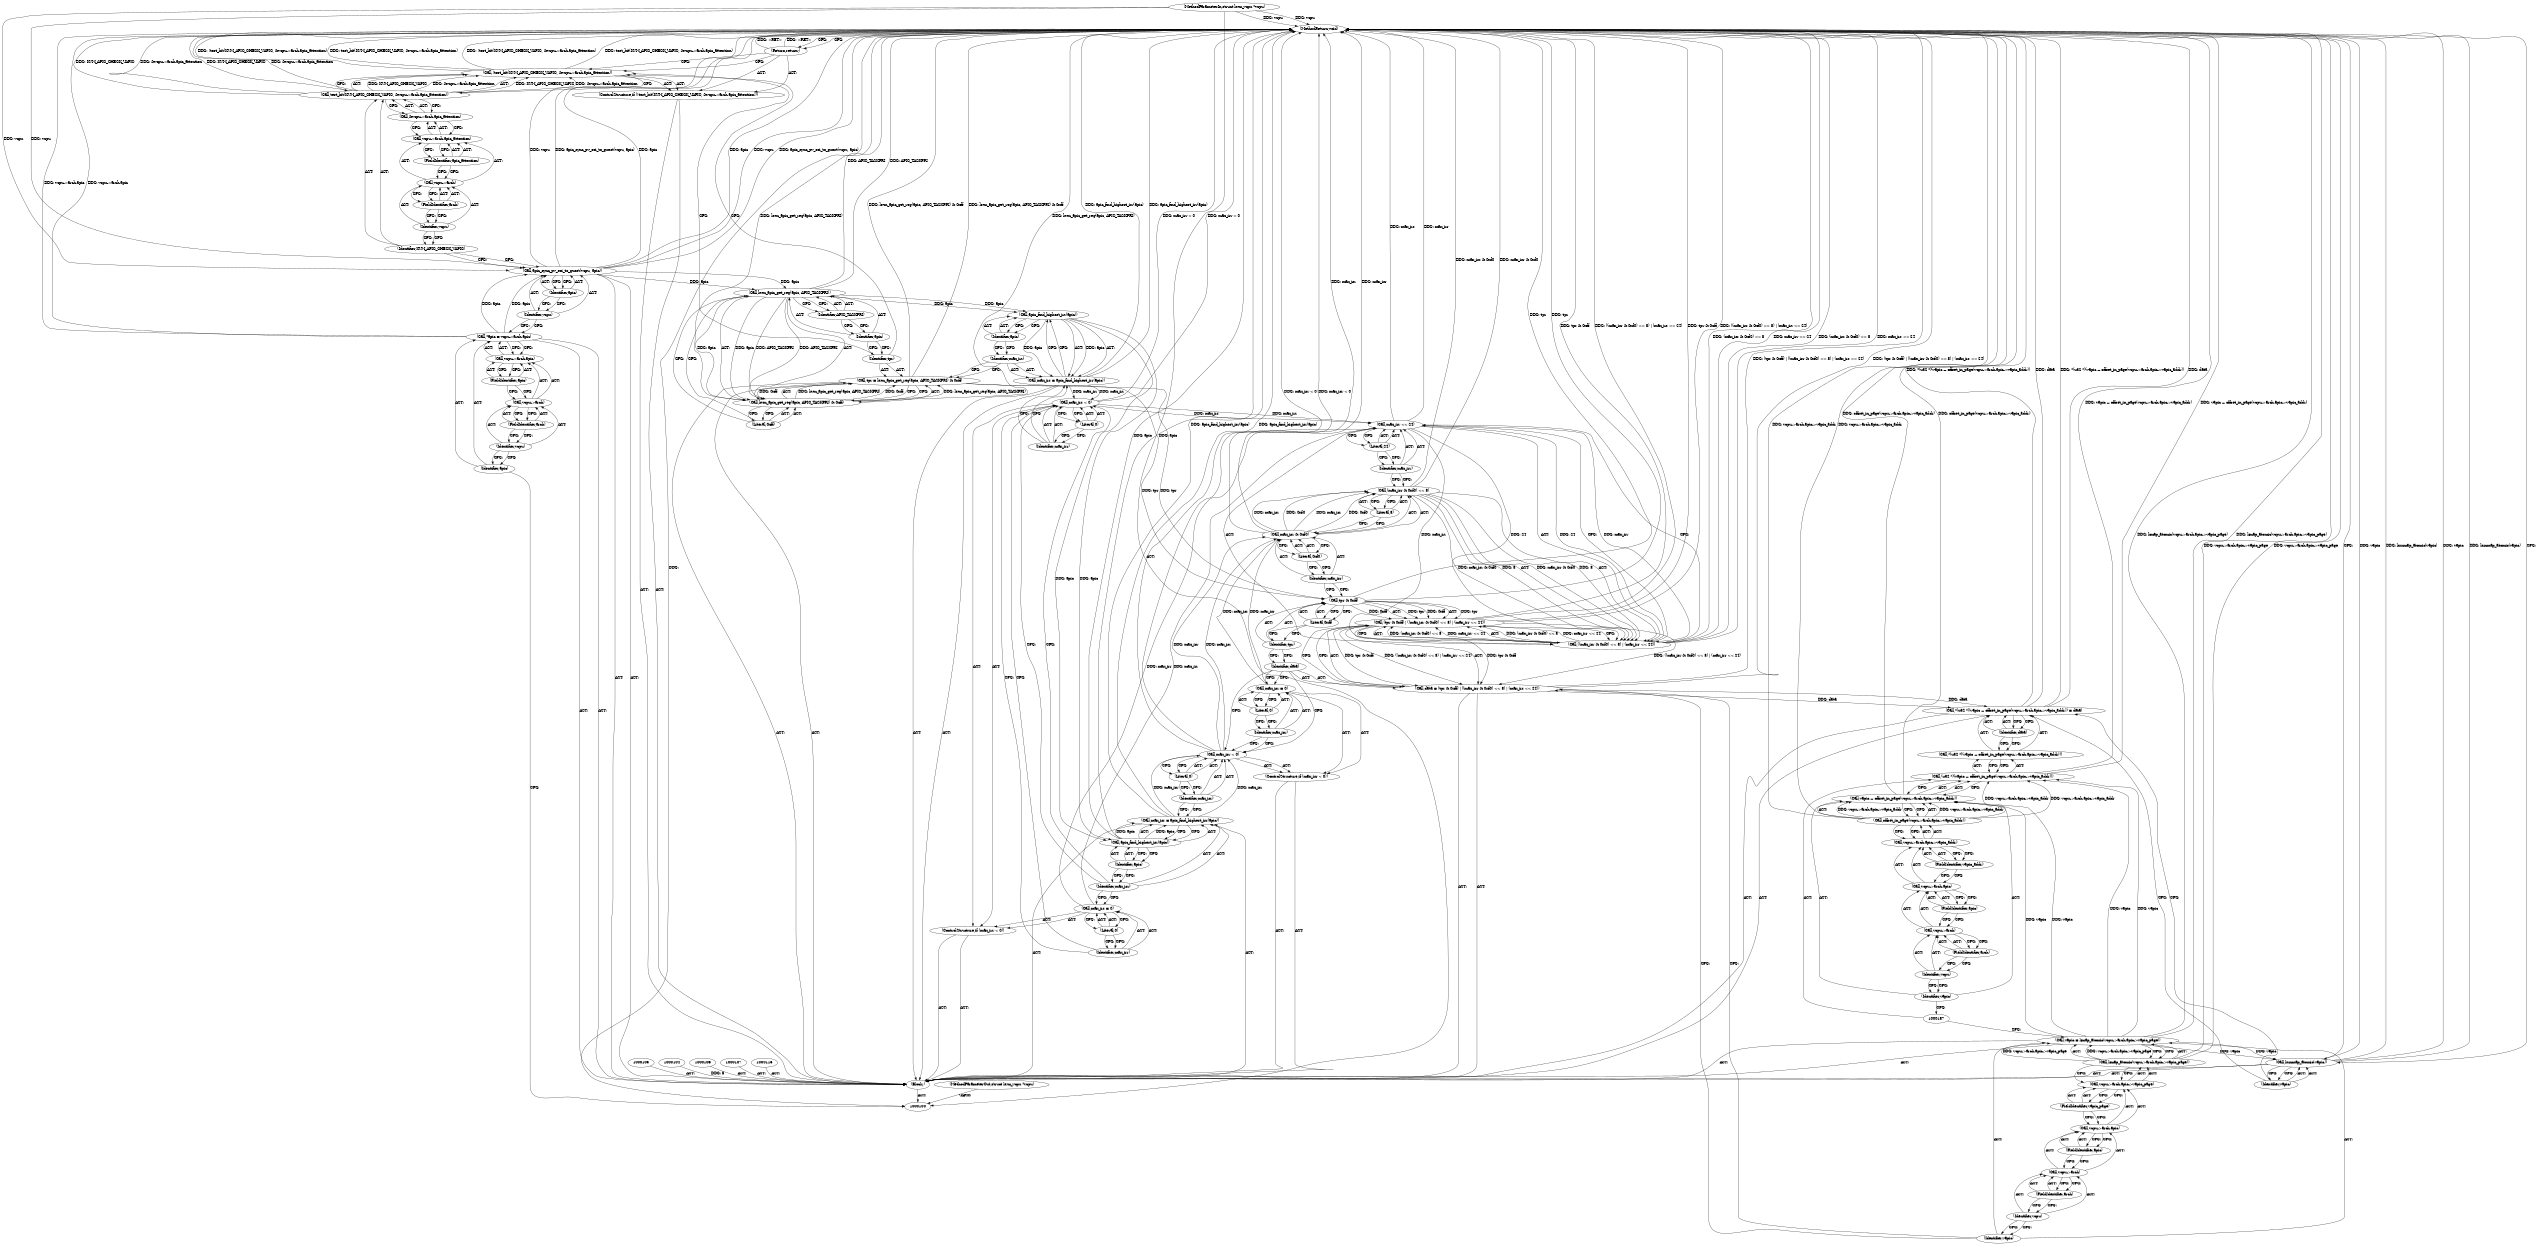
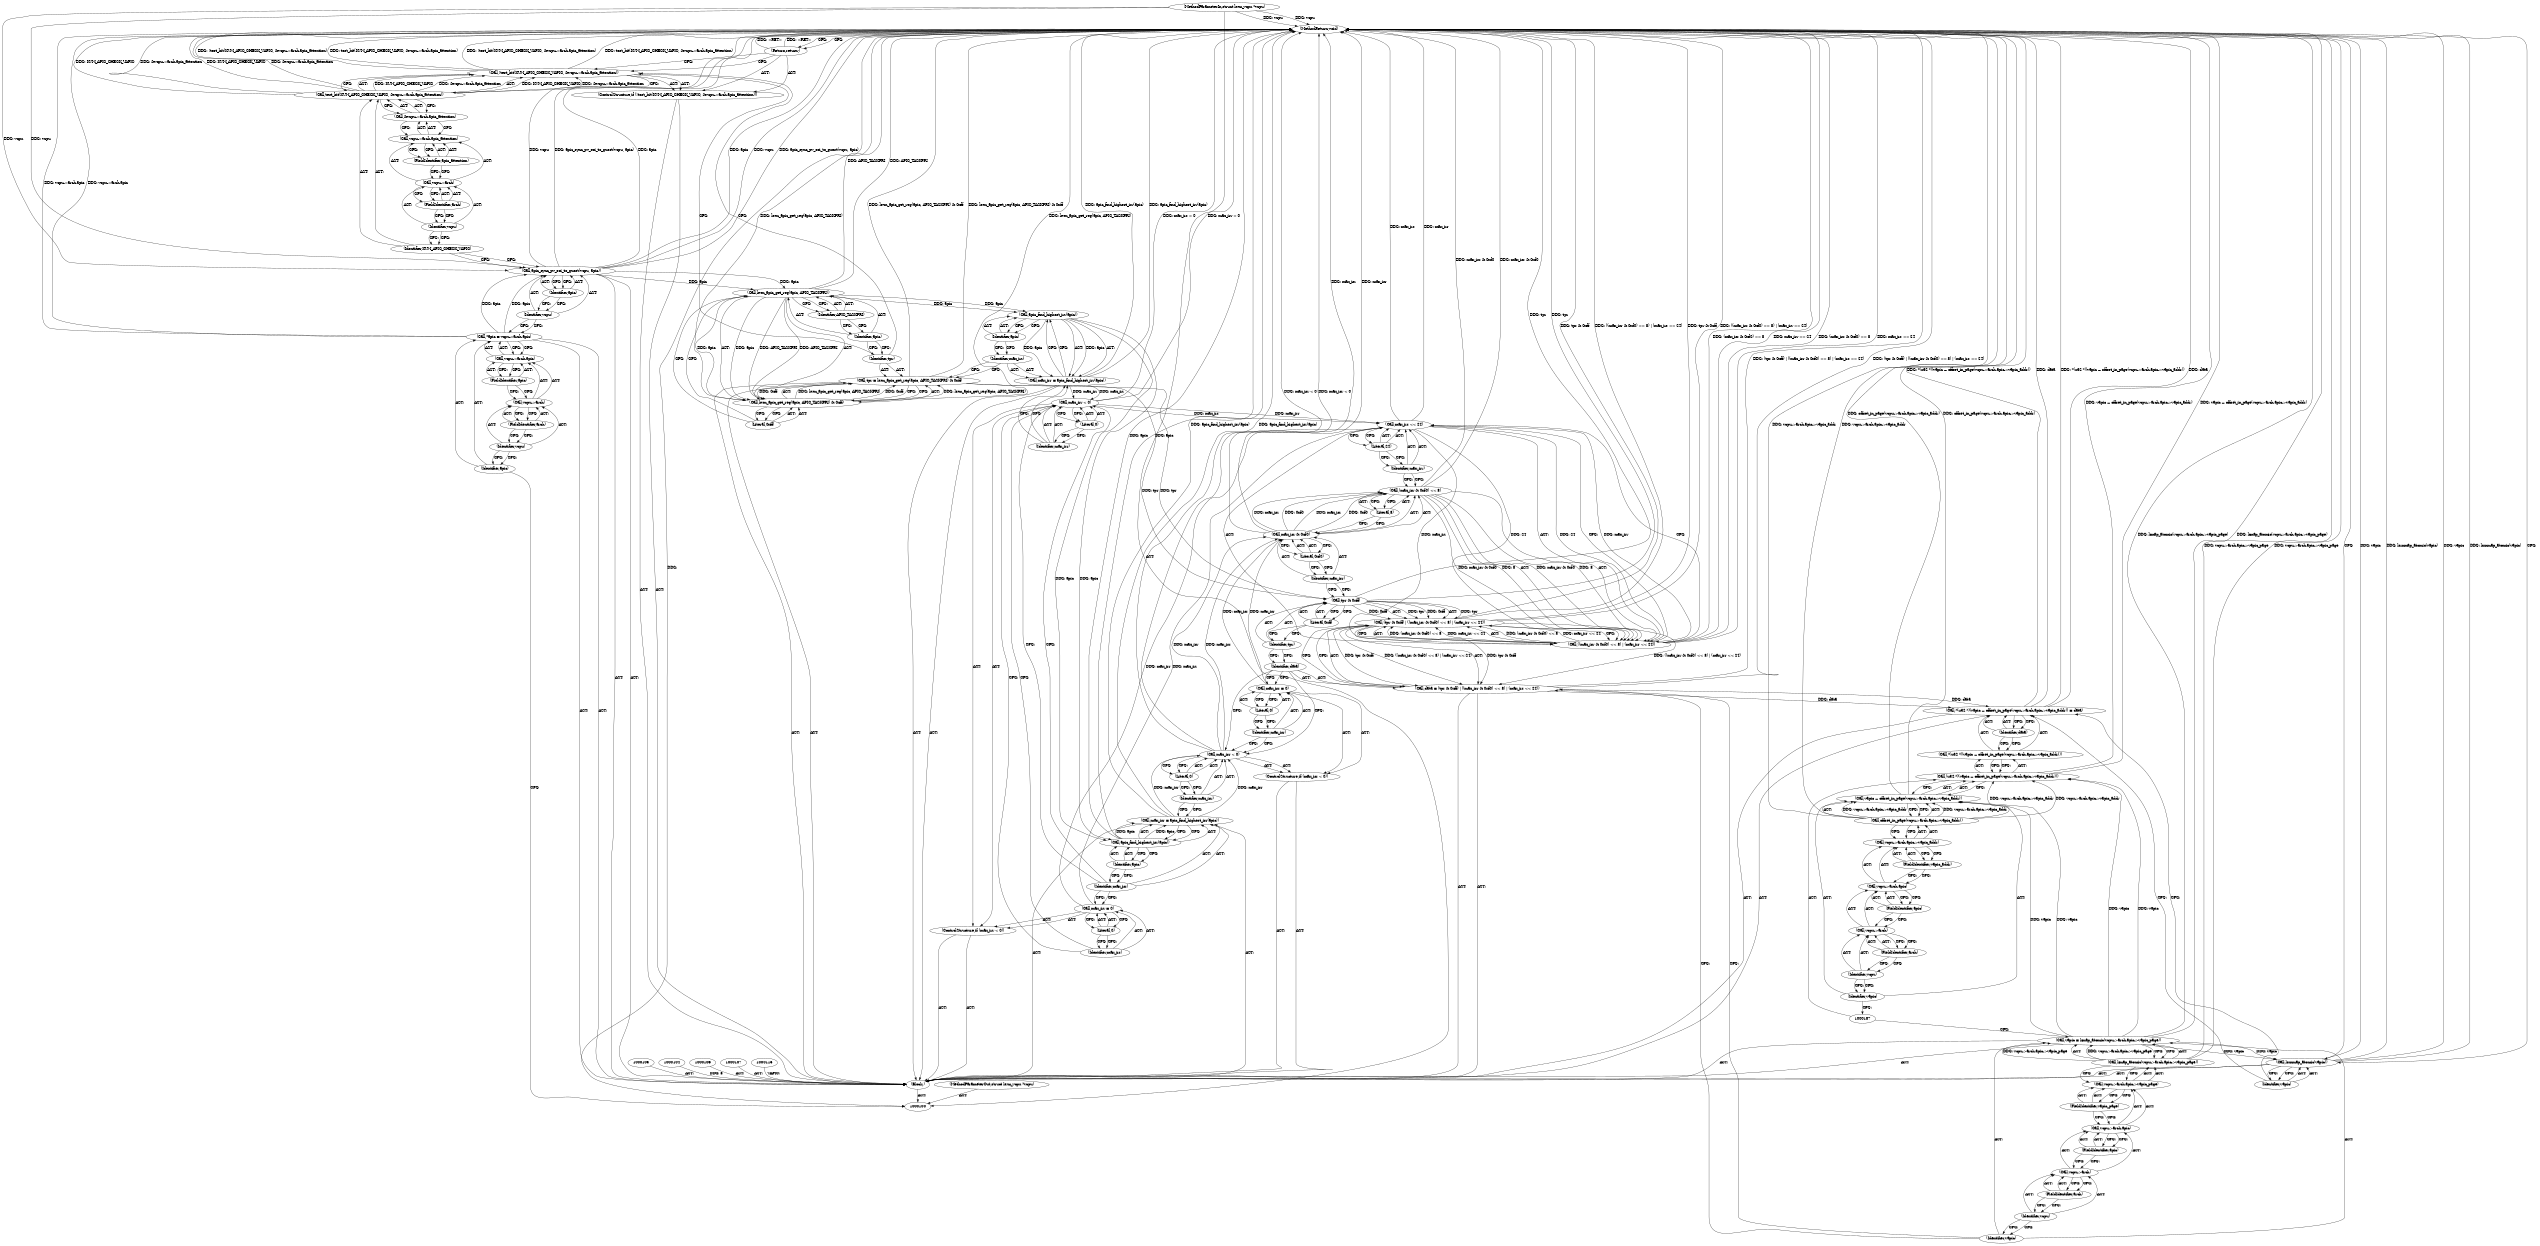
(776, 1074) -> (774, 1074)
(966, 1096) -> (964, 1096)
